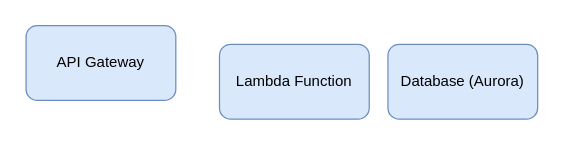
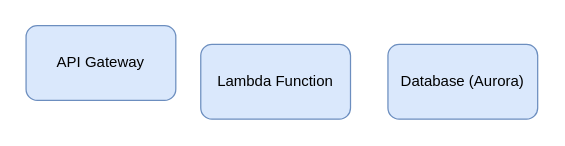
(294, 82) -> (276, 82)
